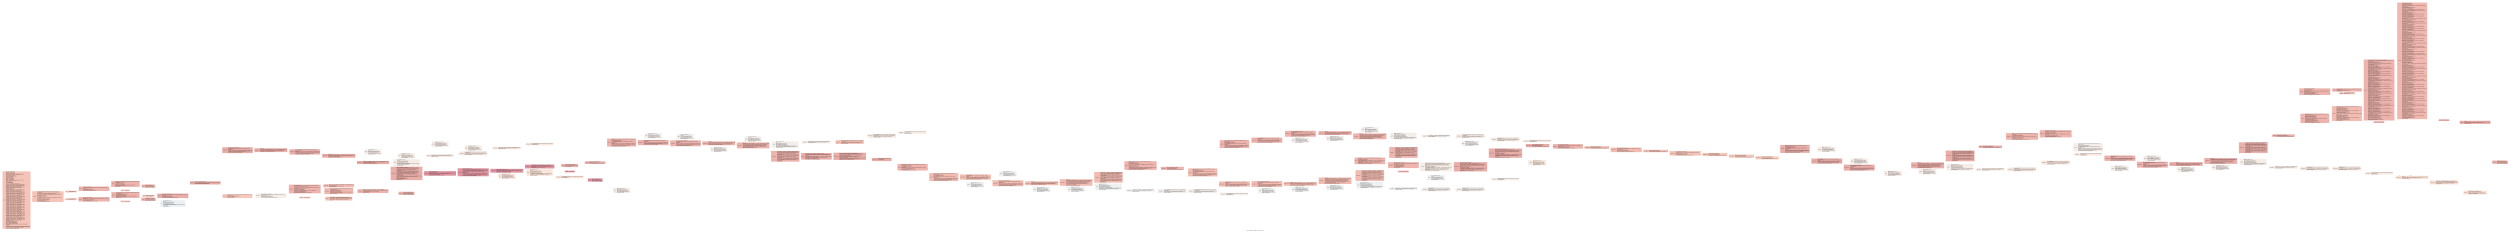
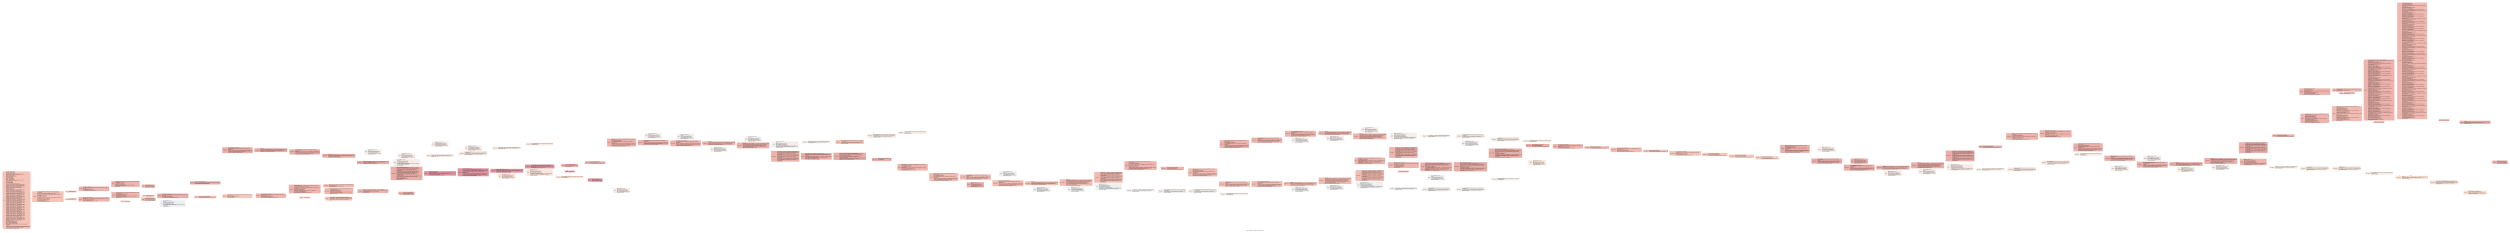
(2088, 147) -> (2088, 147)
(1859, 161) -> (1859, 161)
(2253, 162) -> (2253, 162)
(1436, 167) -> (1436, 167)
none -> (1893, 168)
(975, 185) -> (975, 185)
(125, 190) -> none
(1267, 191) -> none
(271, 196) -> (271, 196)
none -> (205, 197)
